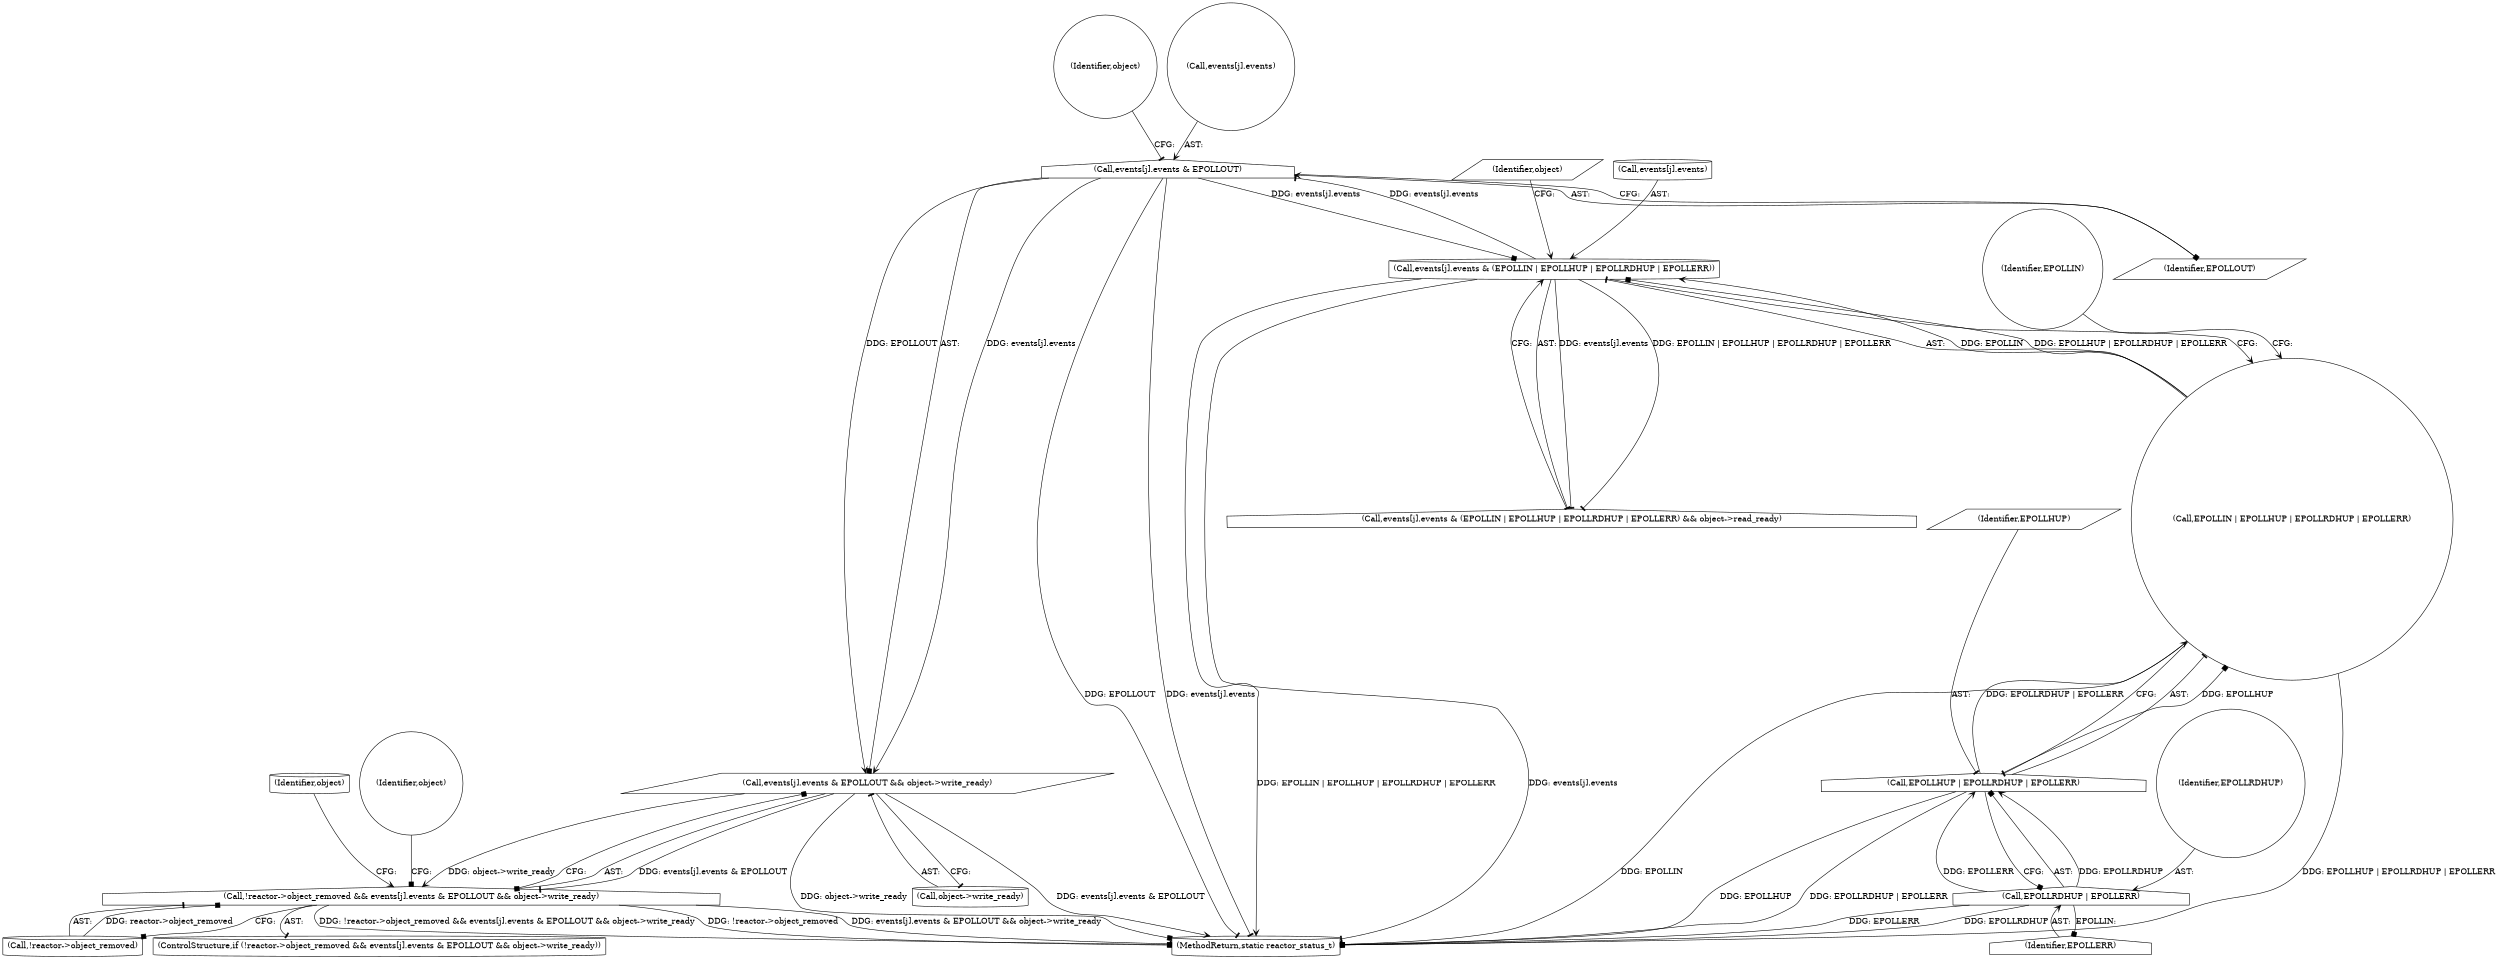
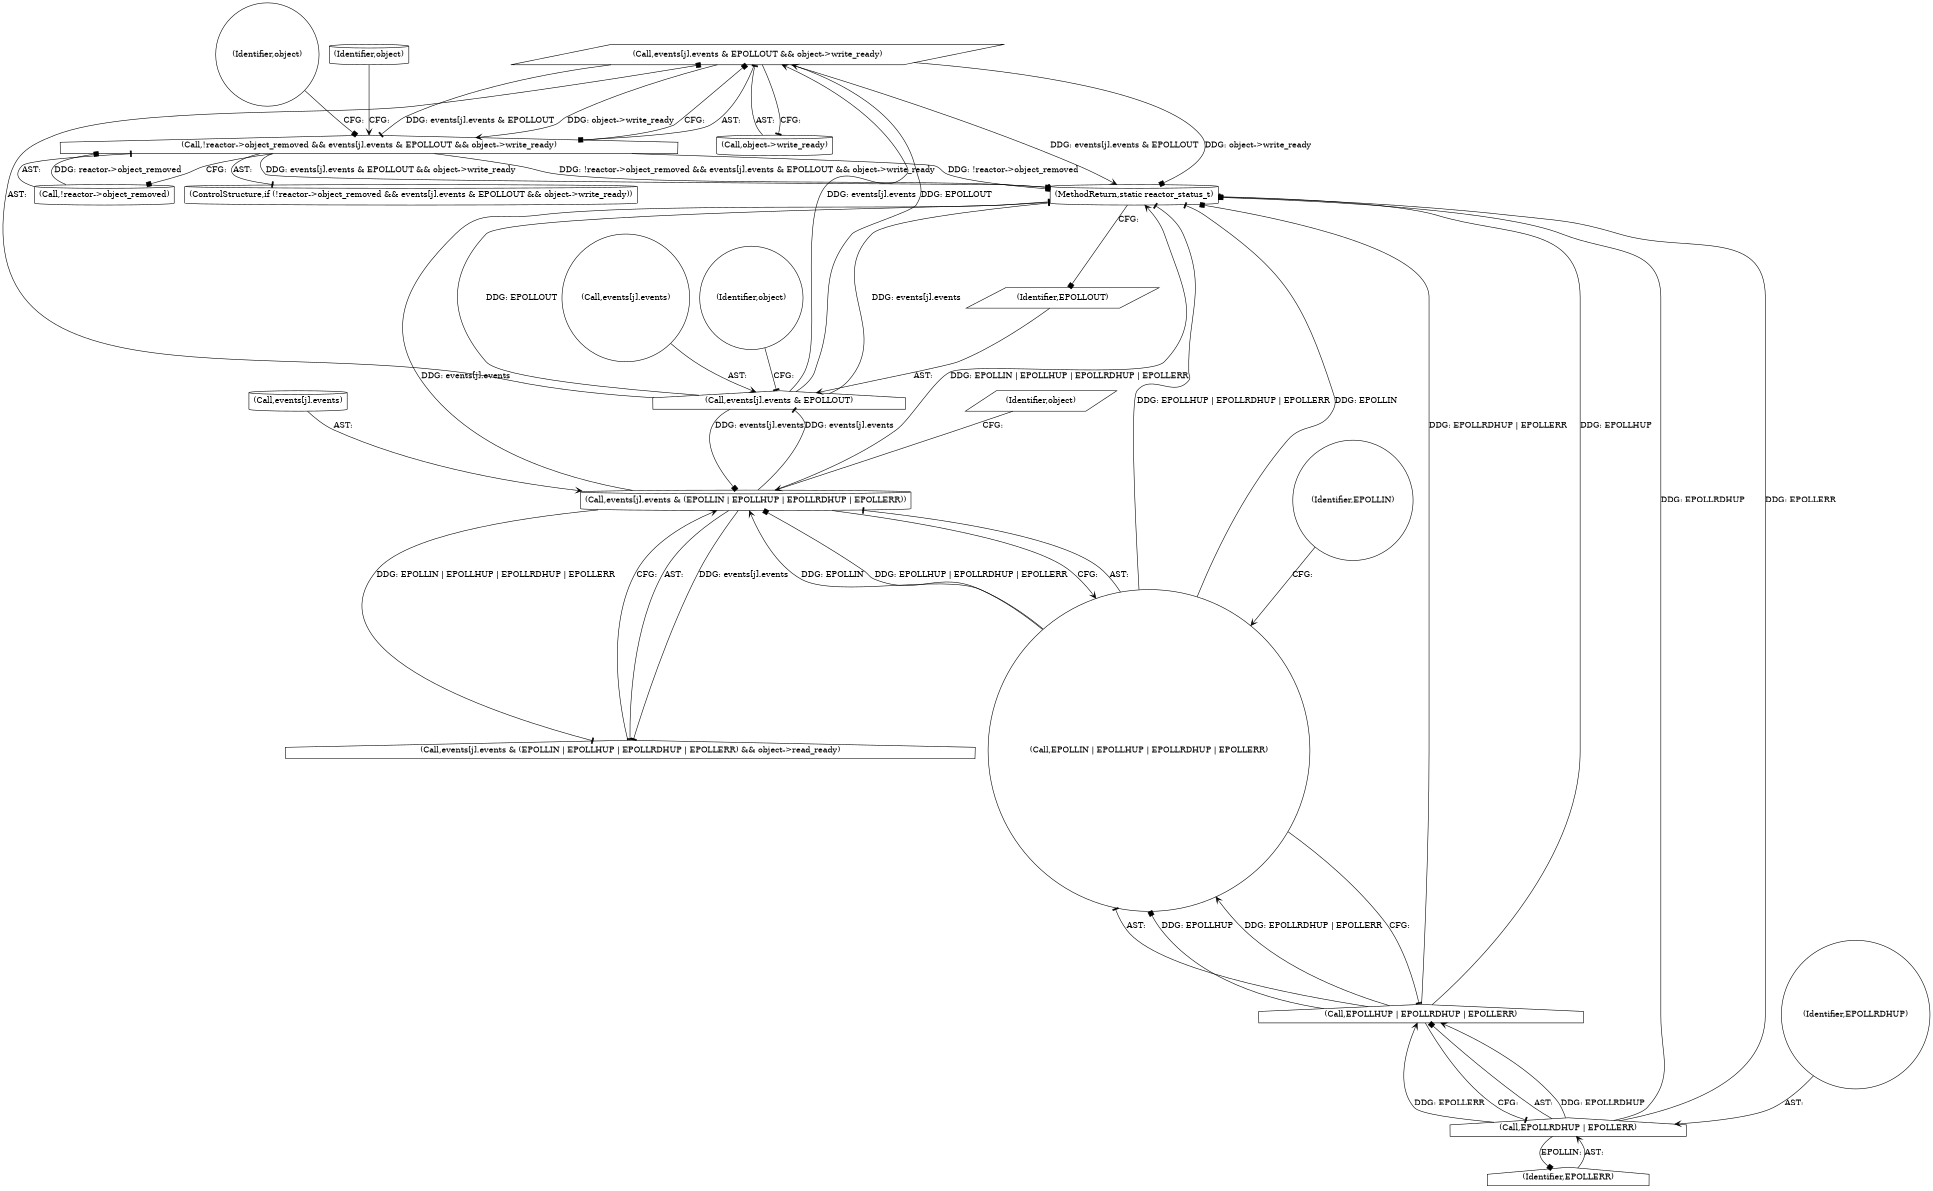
(1703, 202) -> (1100, 244)
(2024, 519) -> none
(2002, 844) -> (1466, 1080)
